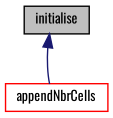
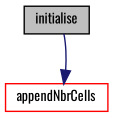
(48, 66) -> (66, 52)
